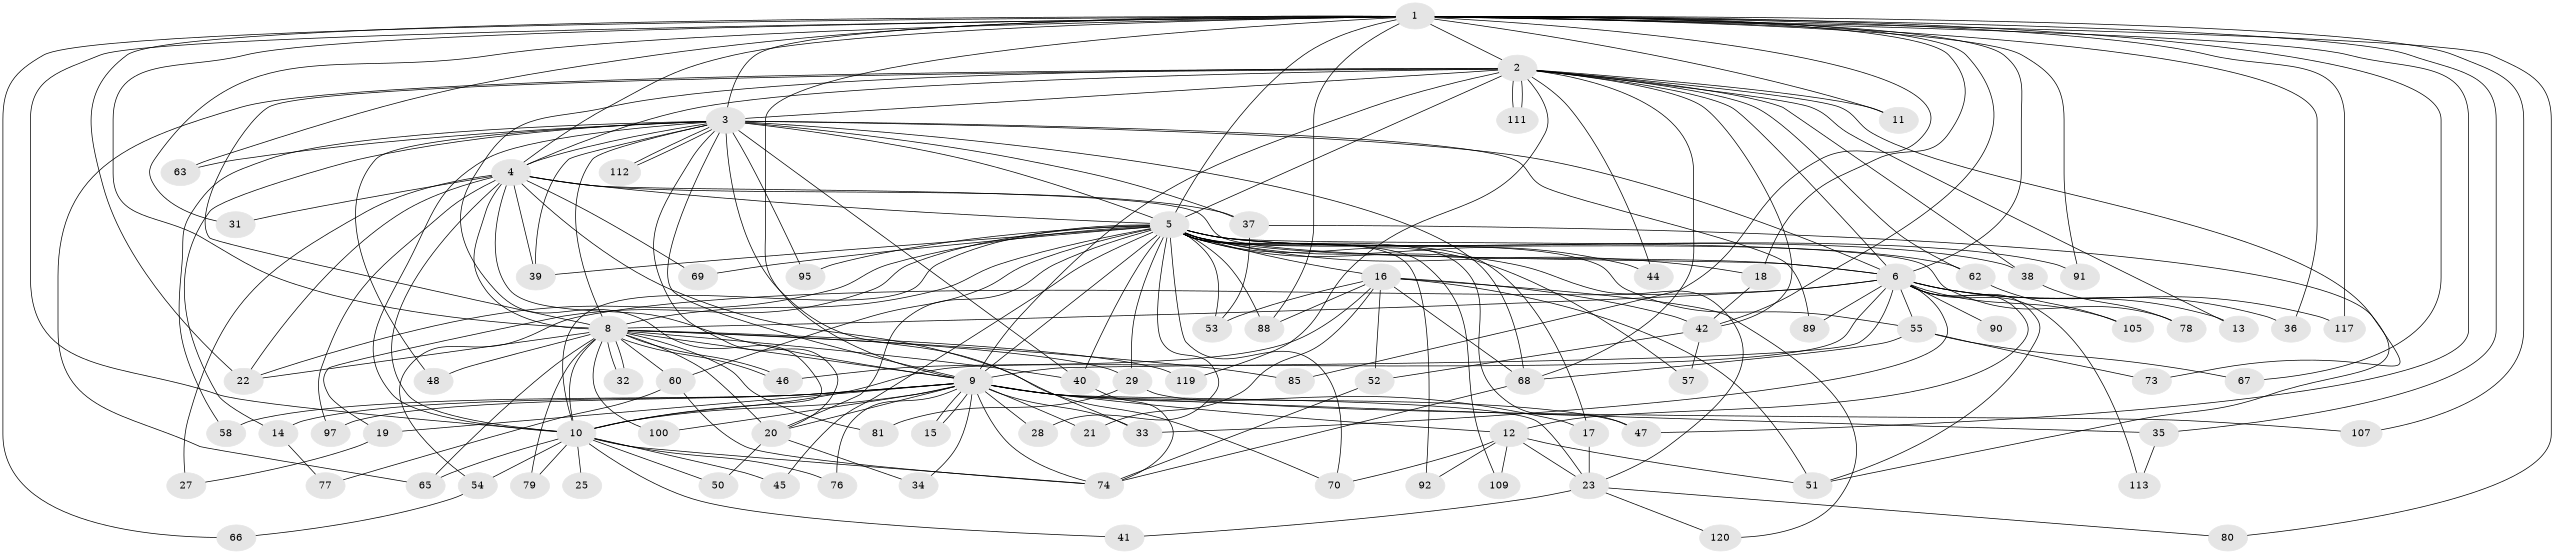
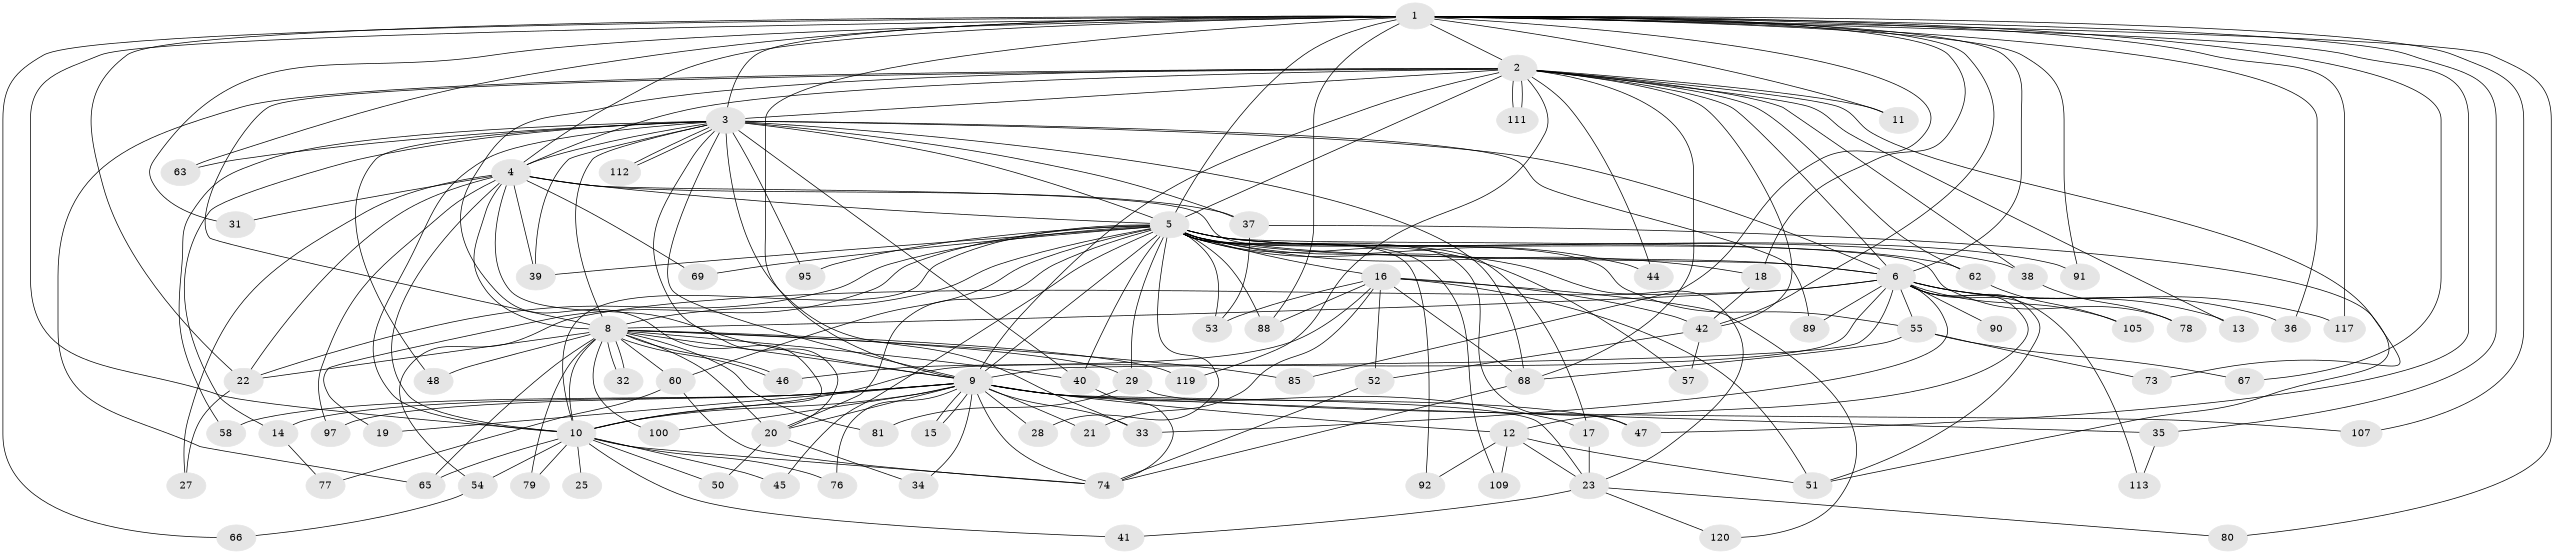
(404, 40) -> none
(284, 467) -> (197, 426)
(1335, 486) -> none
